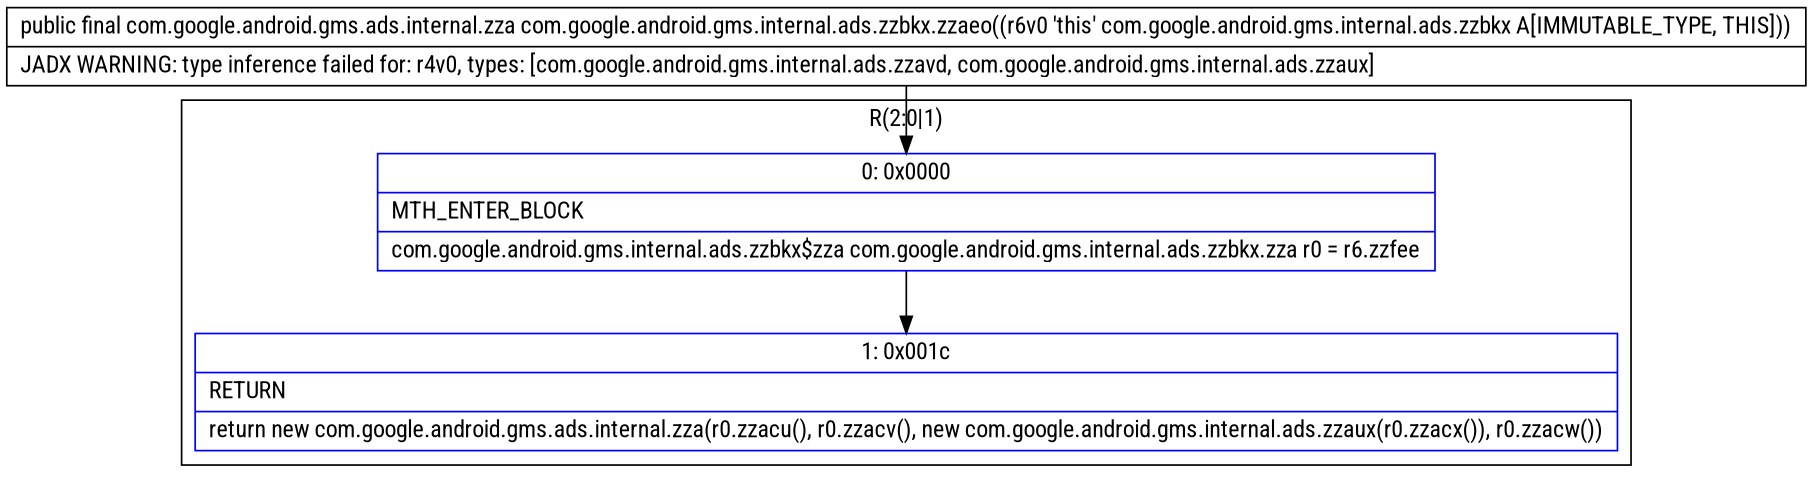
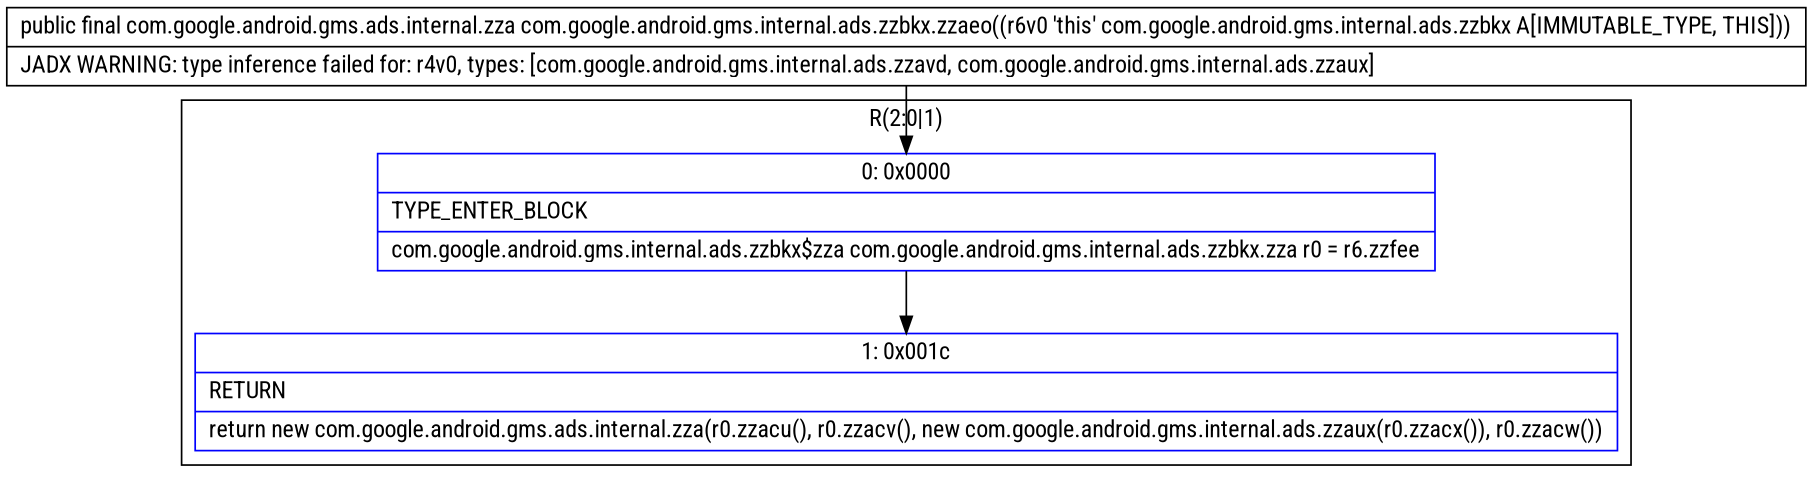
(488, 211) -> (490, 211)
